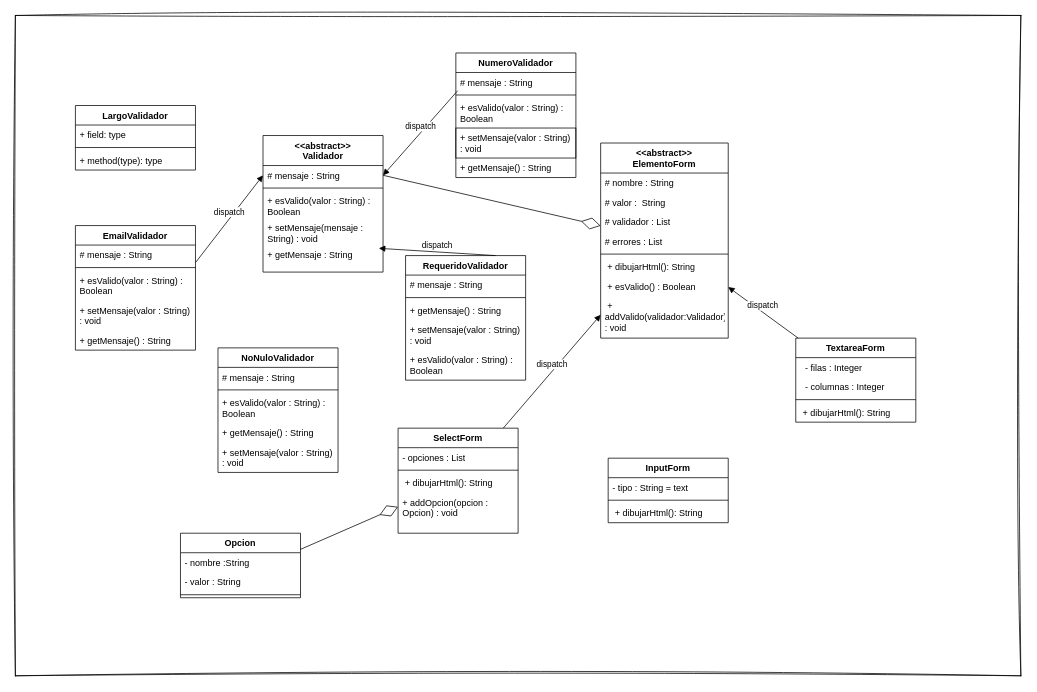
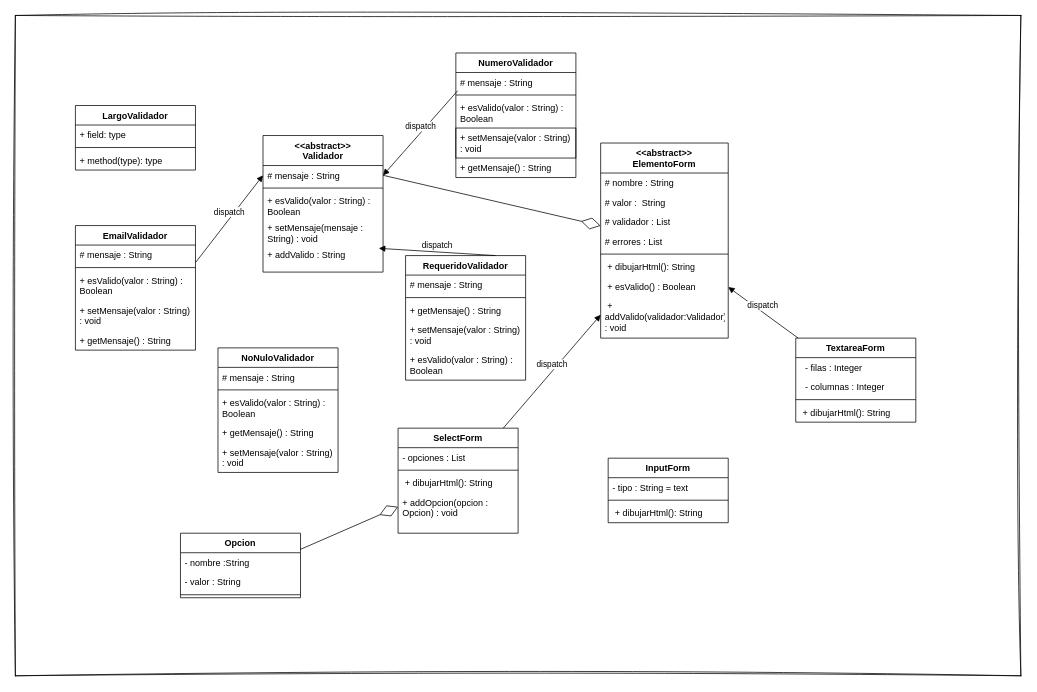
(314, 256) -> (310, 256)
